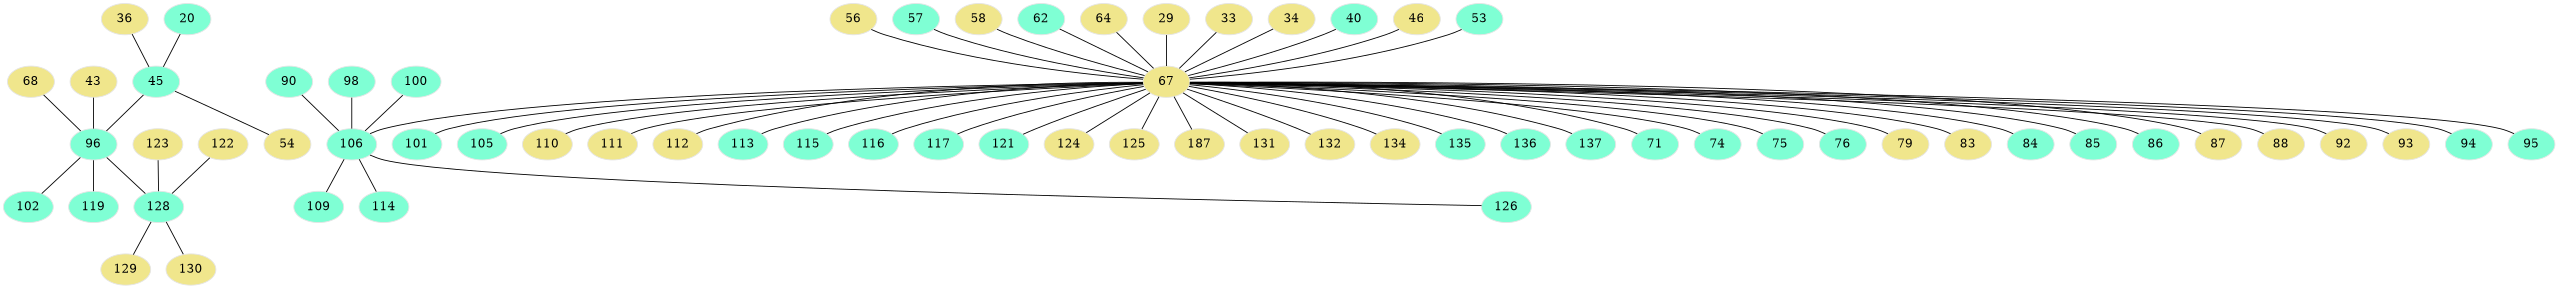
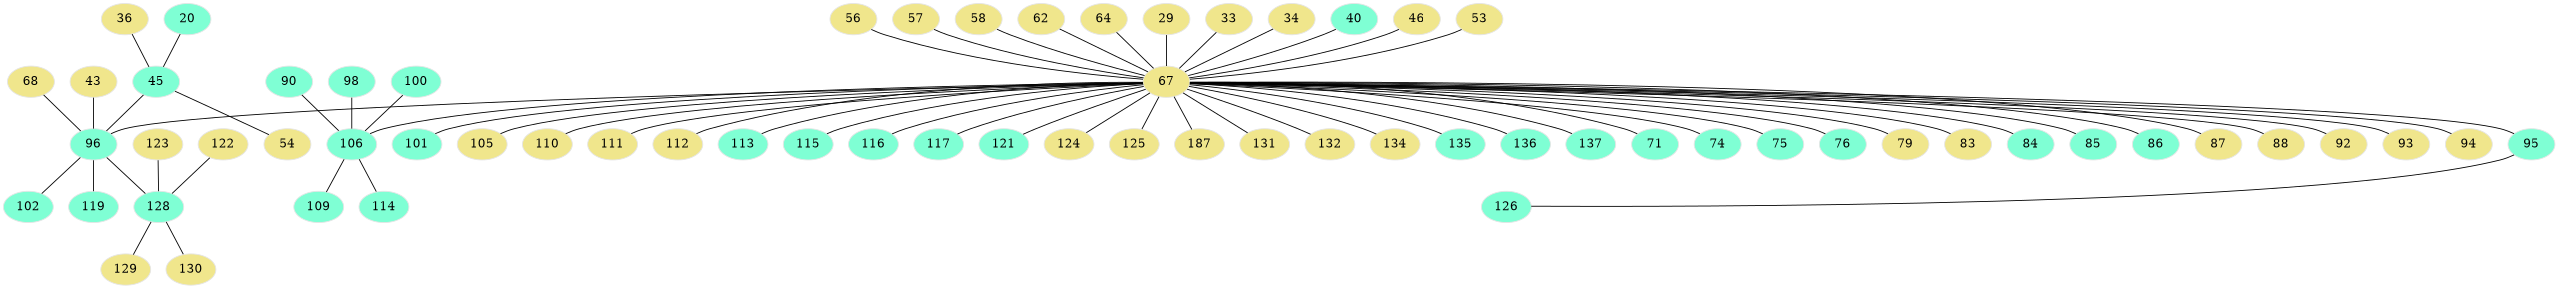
(916, 19) -> (916, 19)
(1041, 19) -> (1041, 19)
(1479, 19) -> (1479, 19)
none -> (548, 100)
(482, 144) -> (482, 144)
(2469, 144) -> (2469, 144)
(925, 192) -> (2024, 200)
